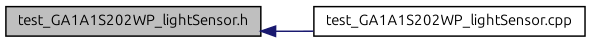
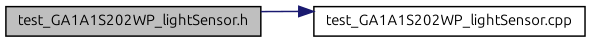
(295, 31) -> (280, 11)
